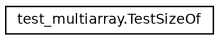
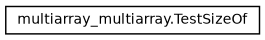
(110, 20) -> (133, 20)
